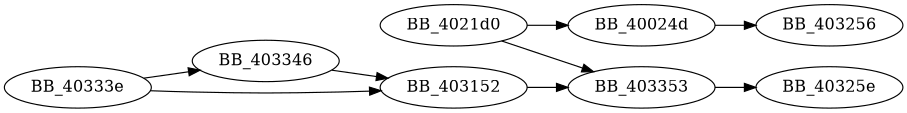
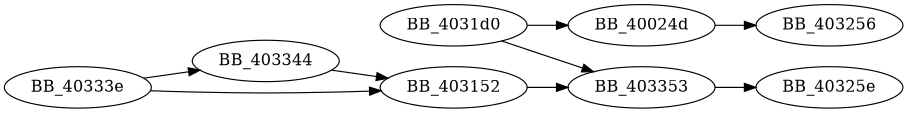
(454, 25) -> (454, 25)
(266, 61) -> (266, 61)
